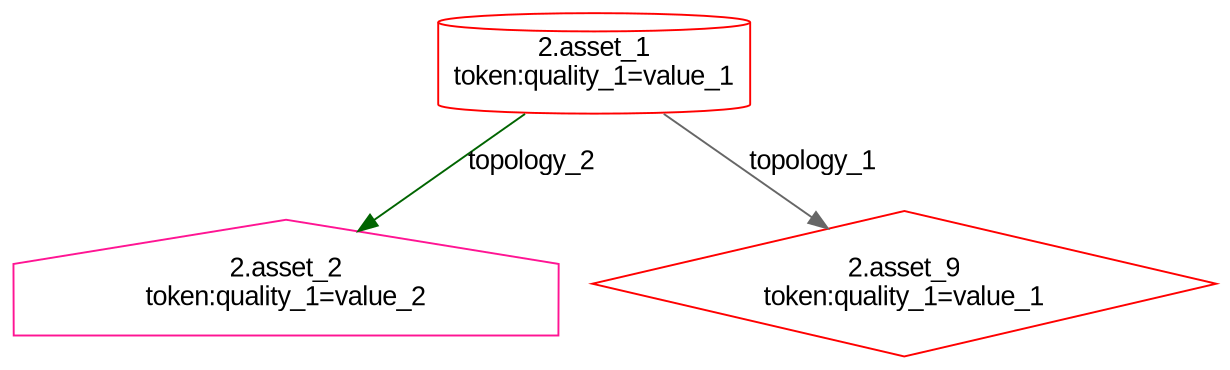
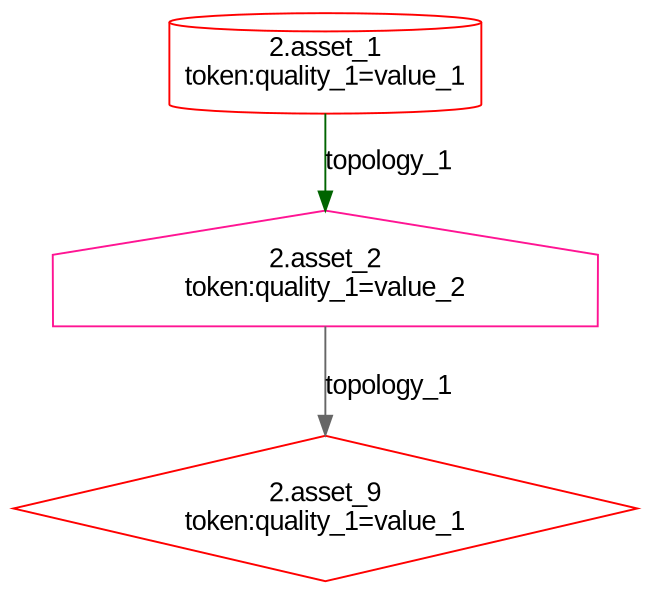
(532, 162) -> (389, 162)
(738, 166) -> (325, 371)
